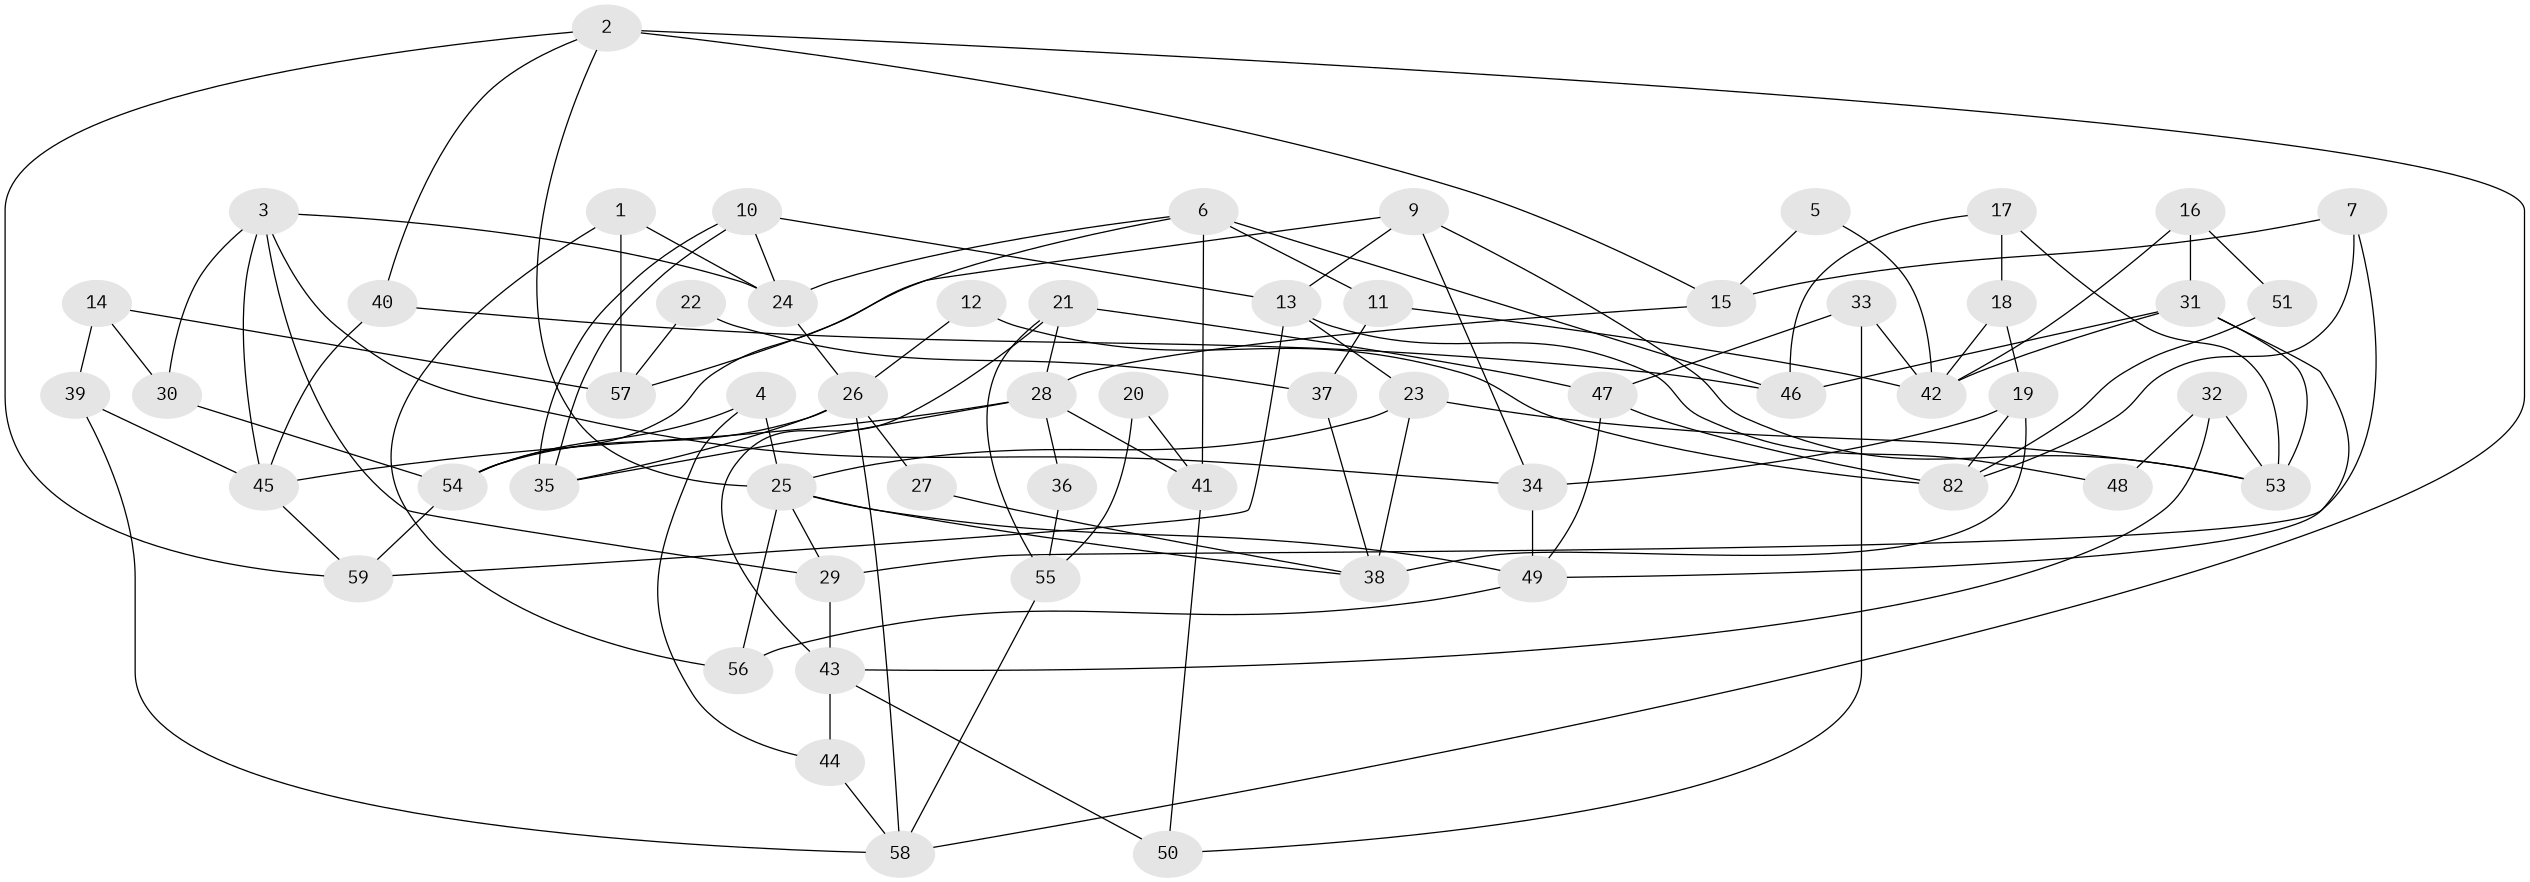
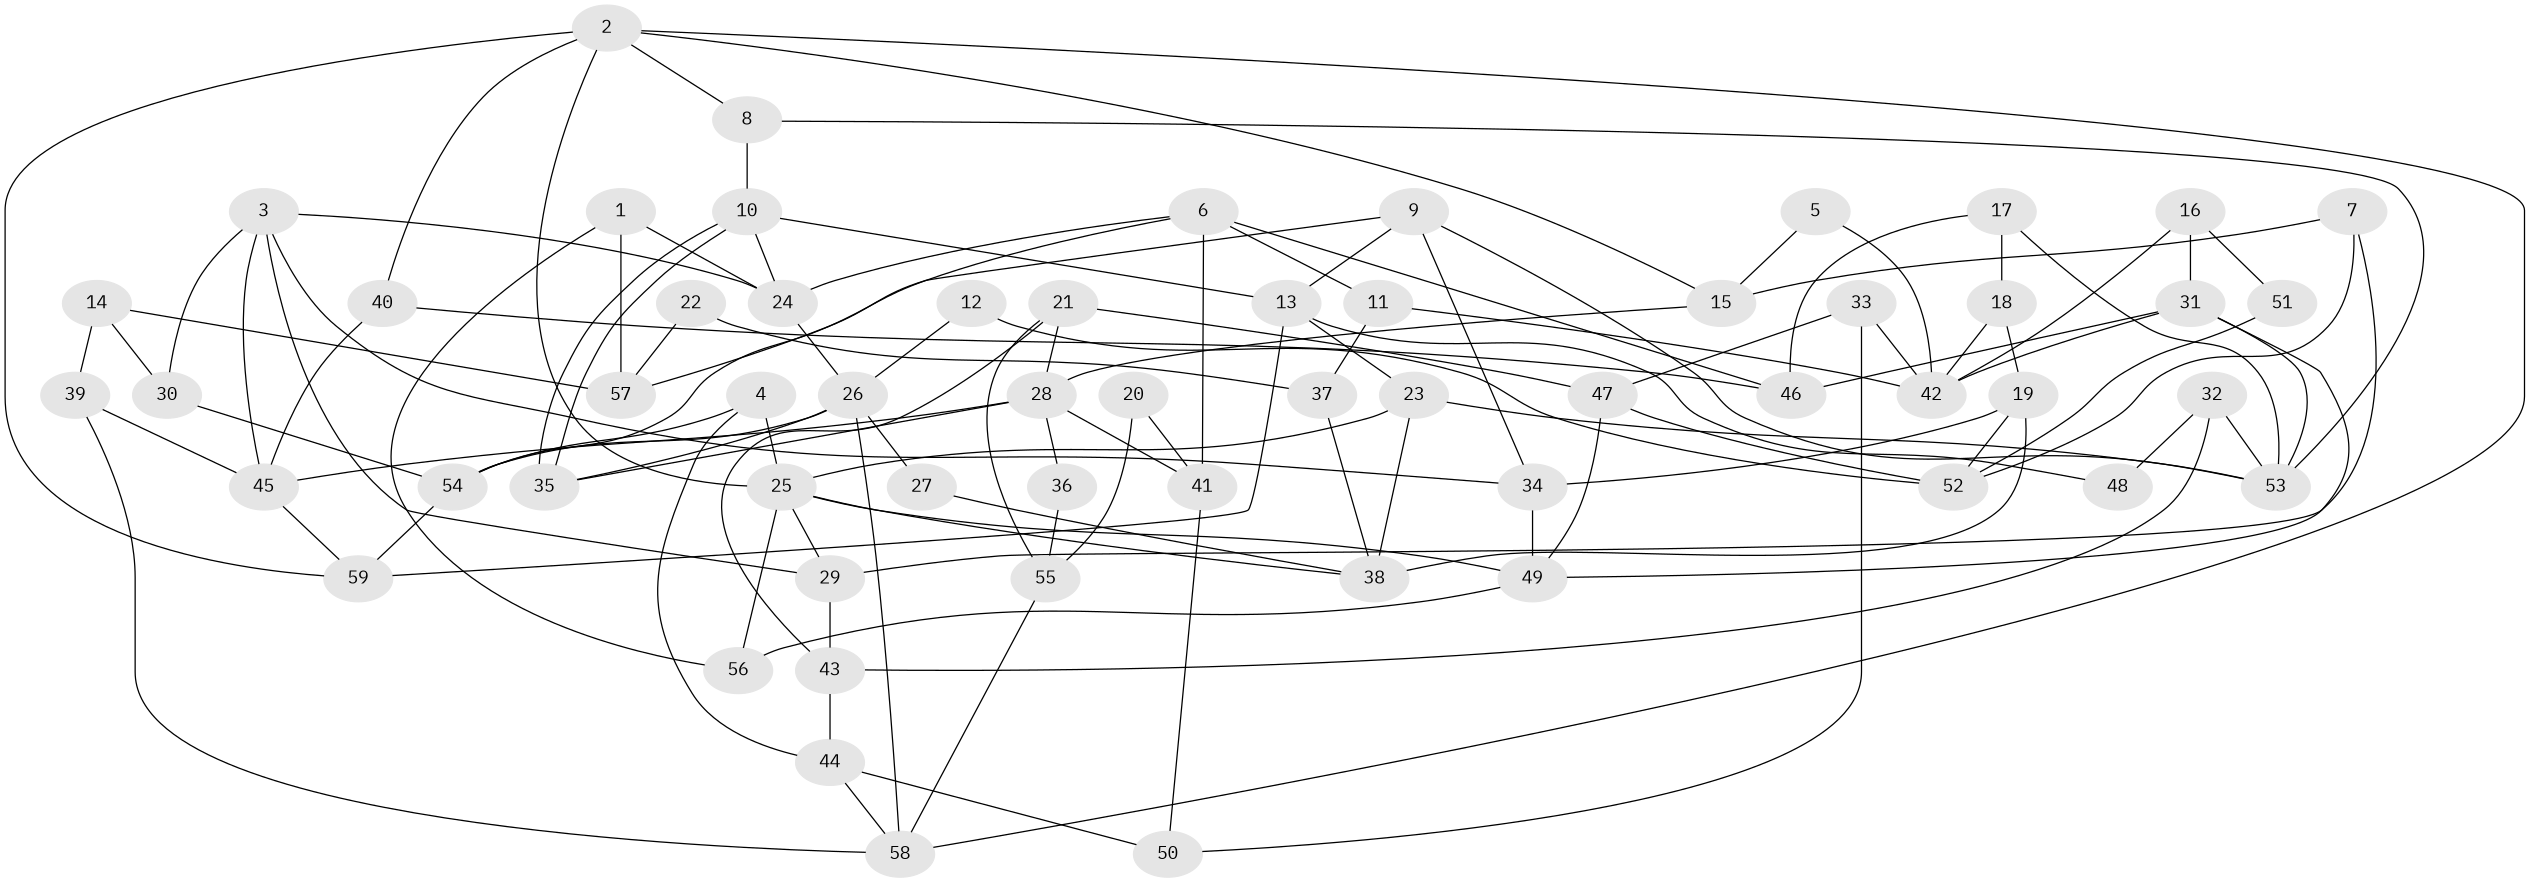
none -> (747, 120)
(1953, 487) -> (1953, 487)
(999, 762) -> (999, 808)
